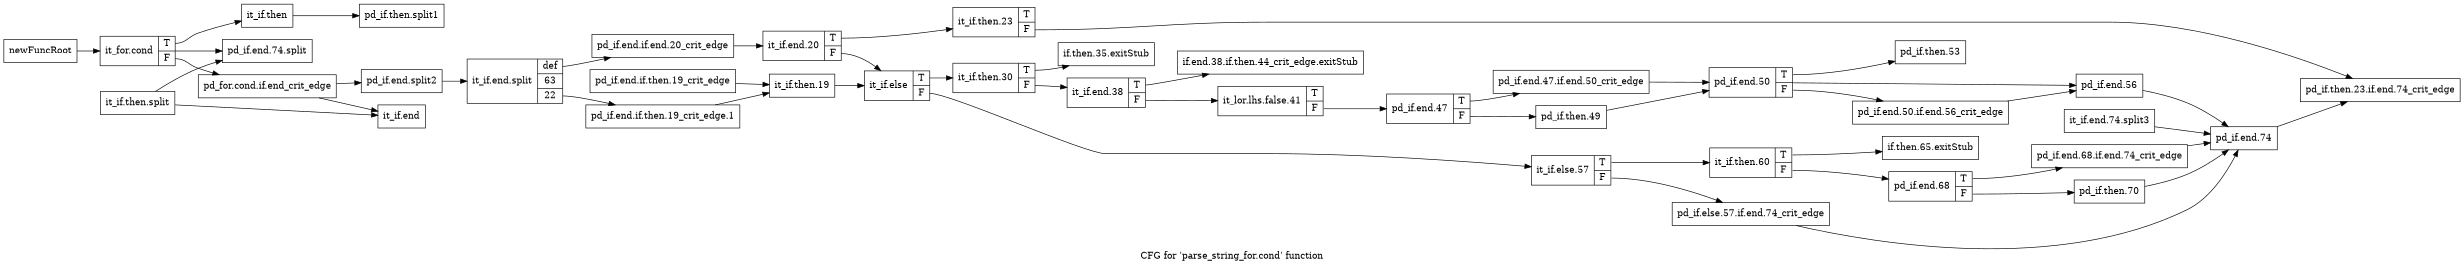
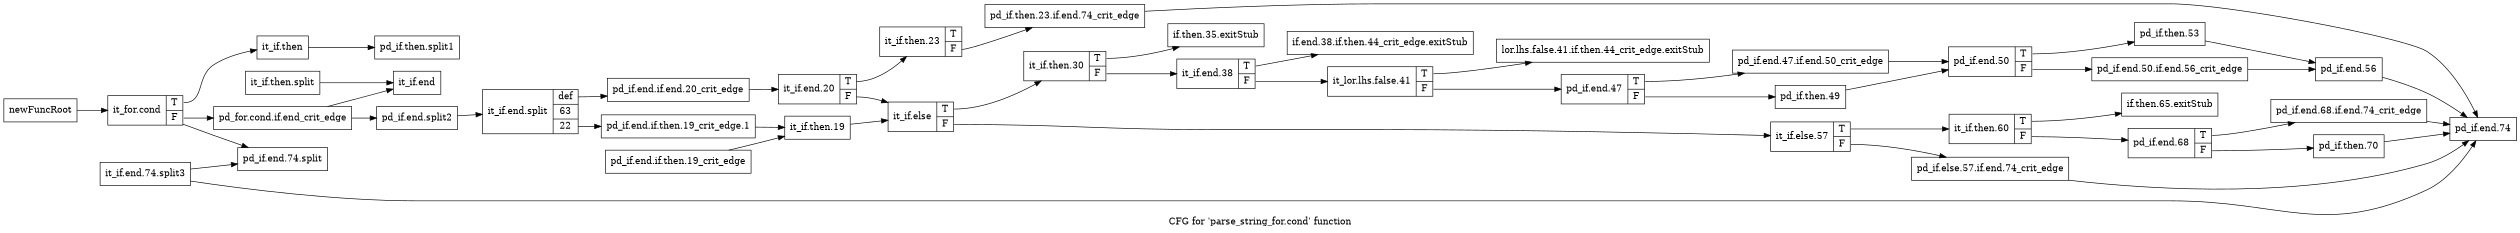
none -> (1603, 51)
(185, 75) -> (211, 167)
(1931, 84) -> (2257, 51)
(2309, 115) -> (1827, 4)
